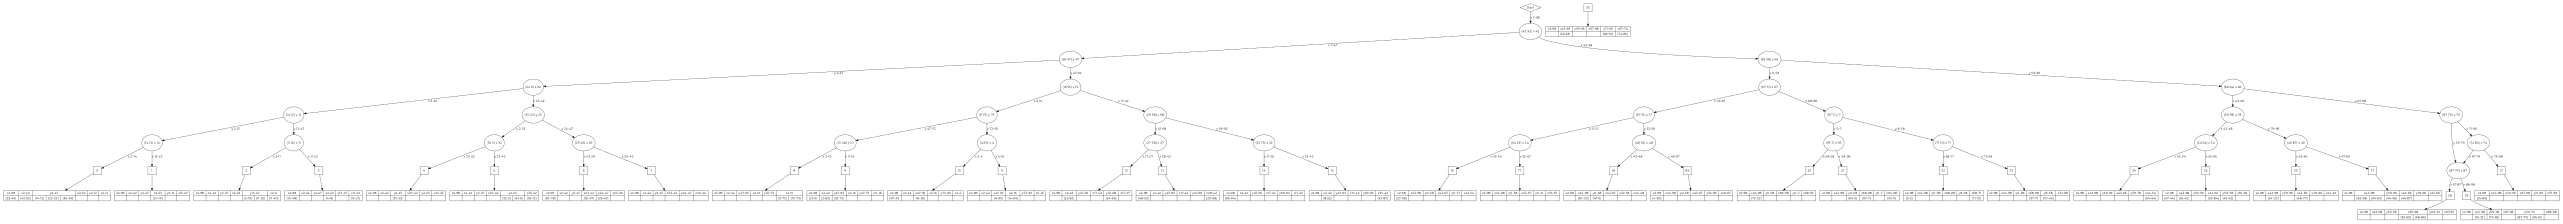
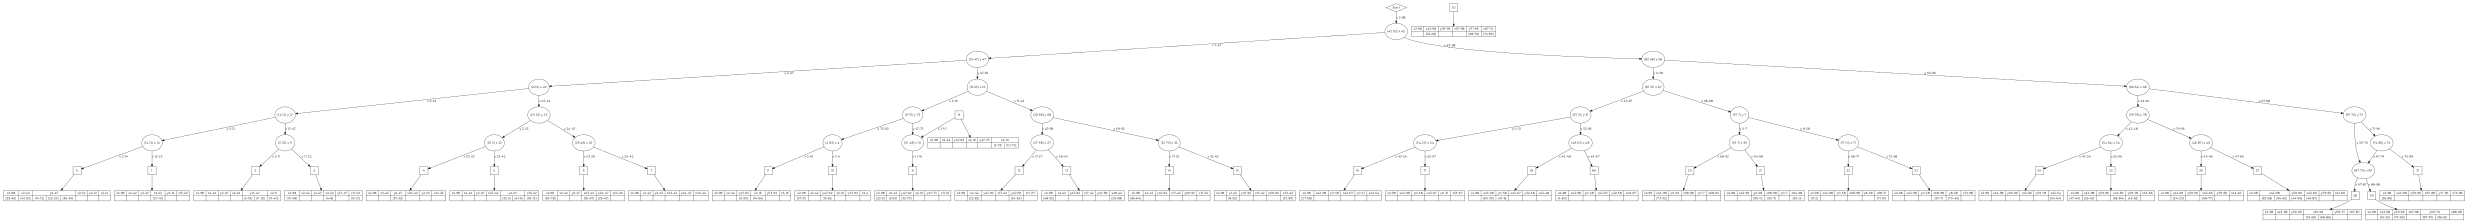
(818, 157) -> (939, 127)
